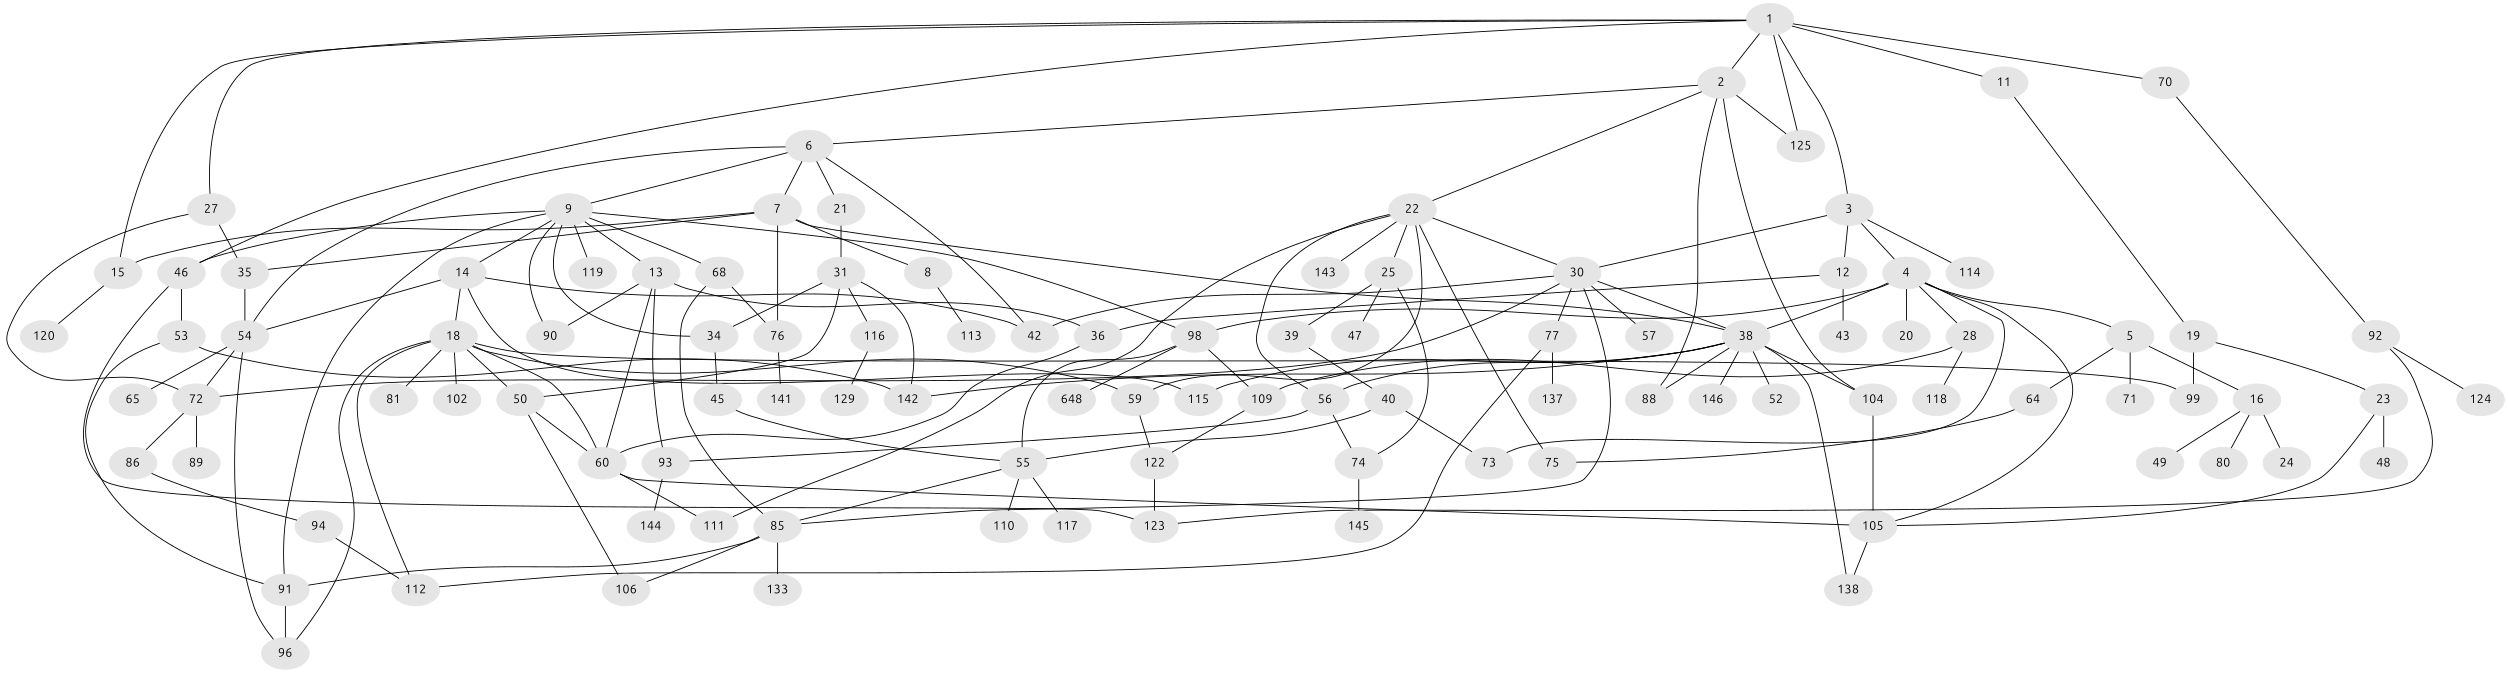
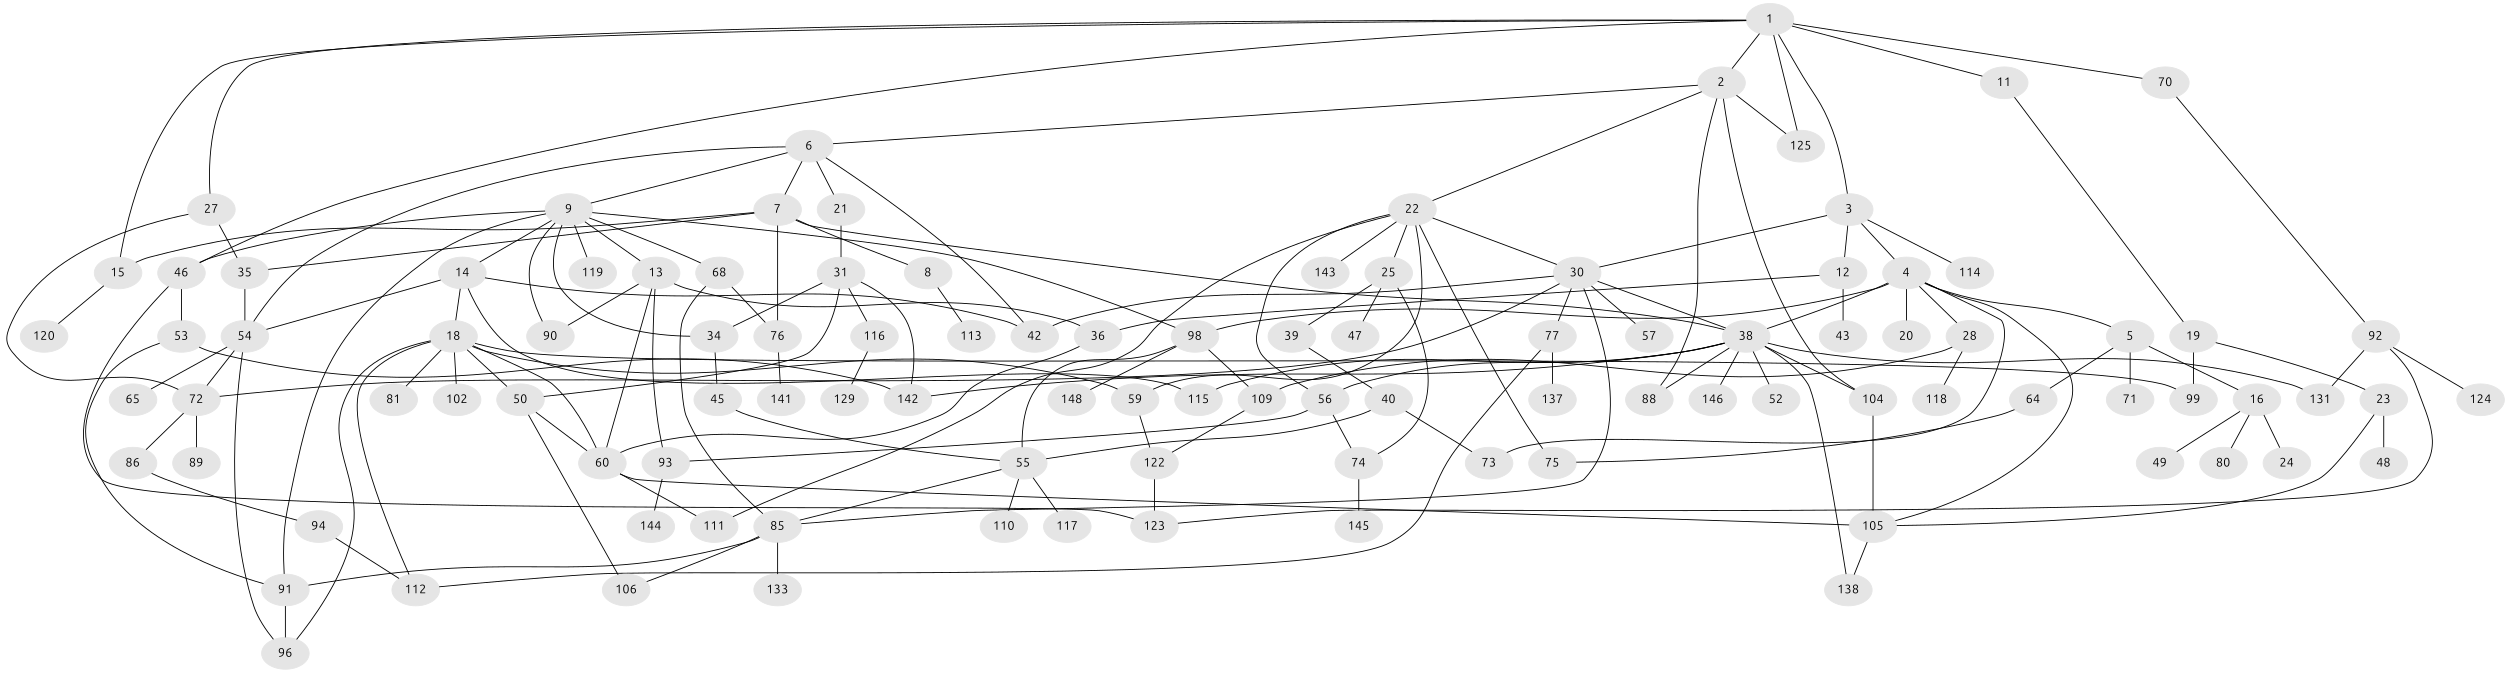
(1072, 400) -> (1072, 400)
none -> (2320, 400)
